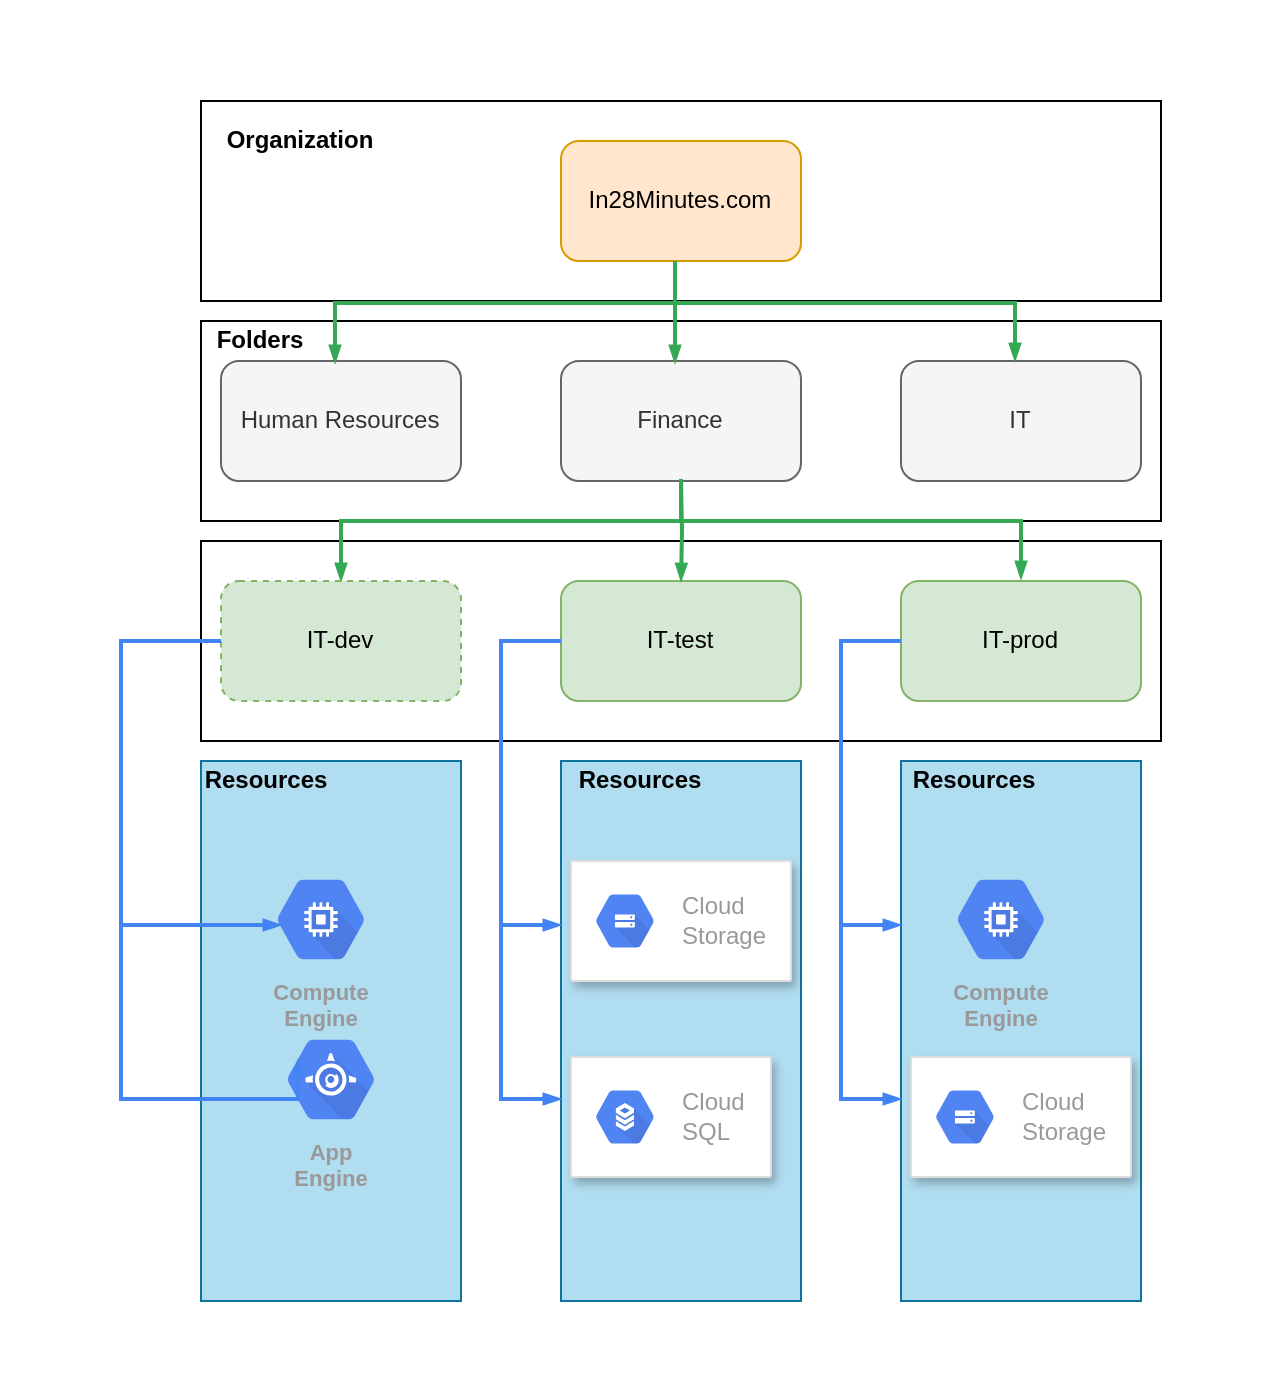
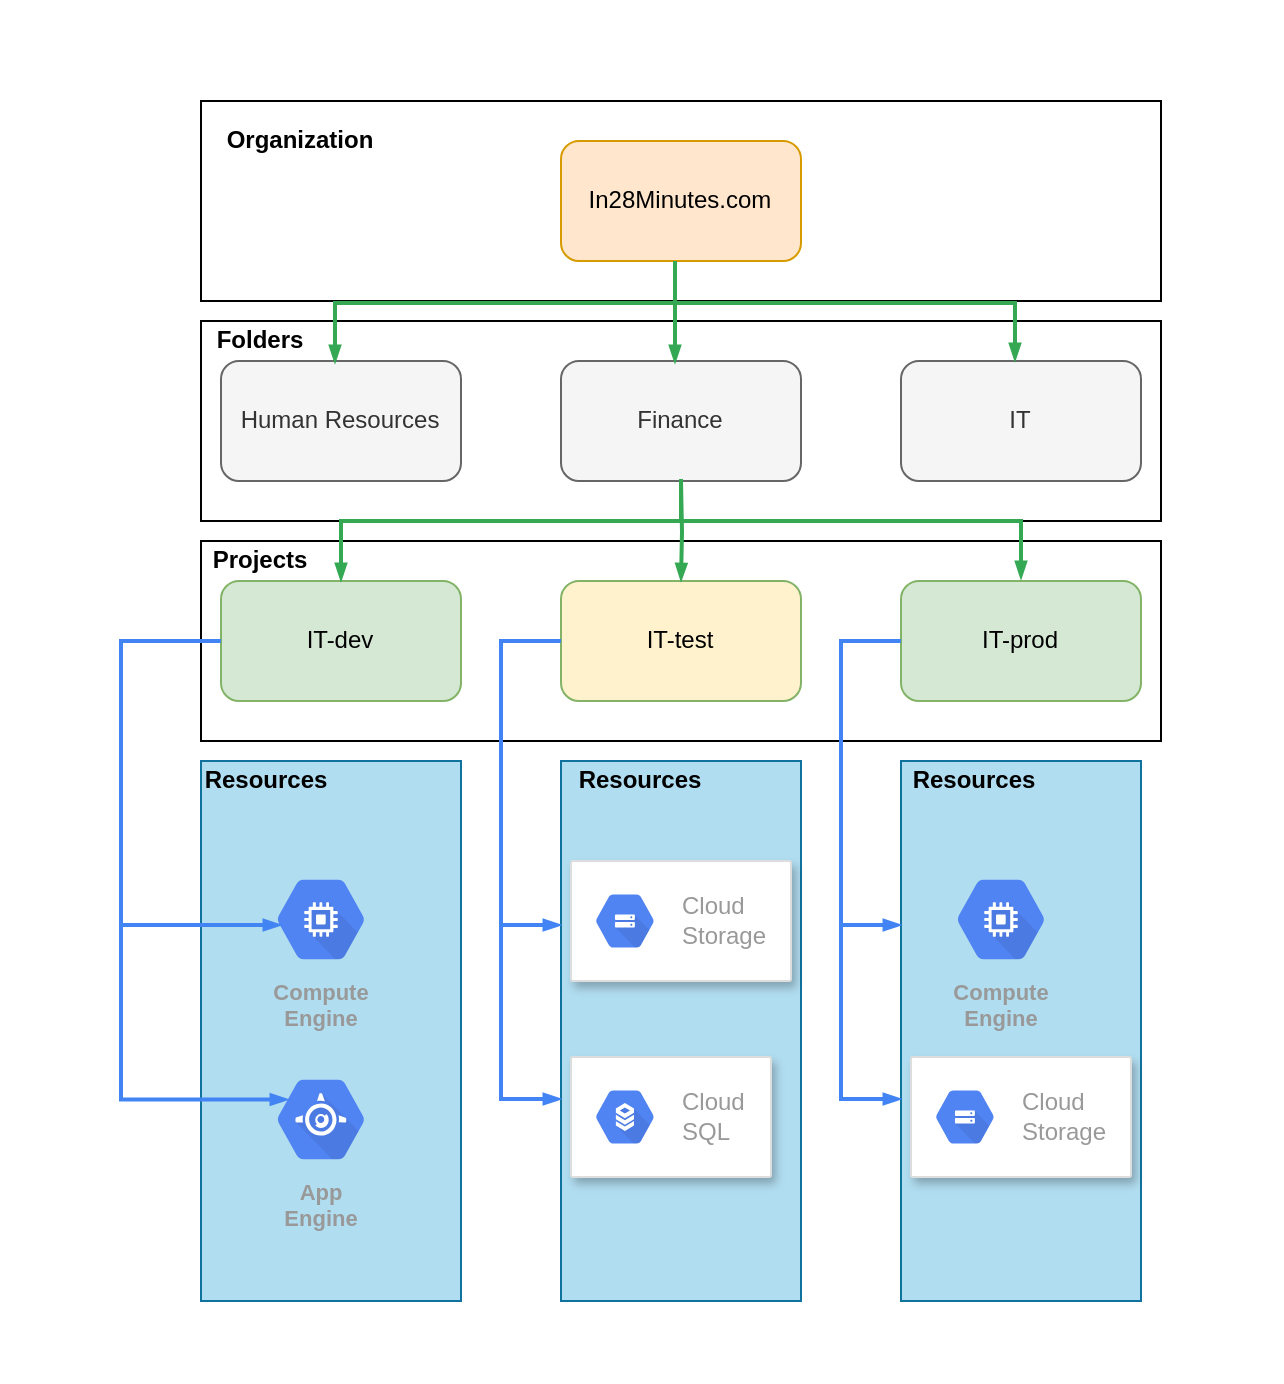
none -> (261, 561)
(341, 641) -> (341, 641)
(681, 641) -> (681, 641)
(331, 1080) -> (321, 1120)
